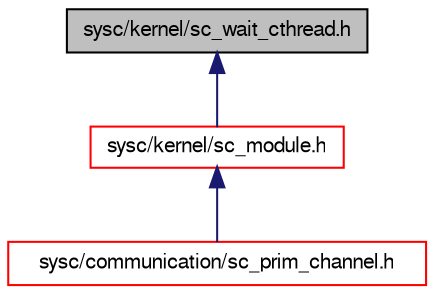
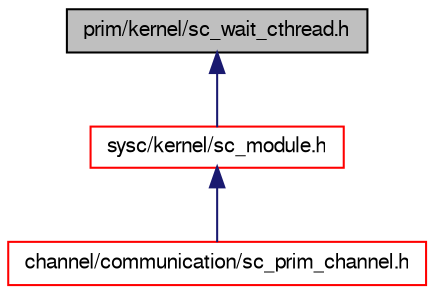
(217, 31) -> (217, 31)
(217, 263) -> (217, 263)
